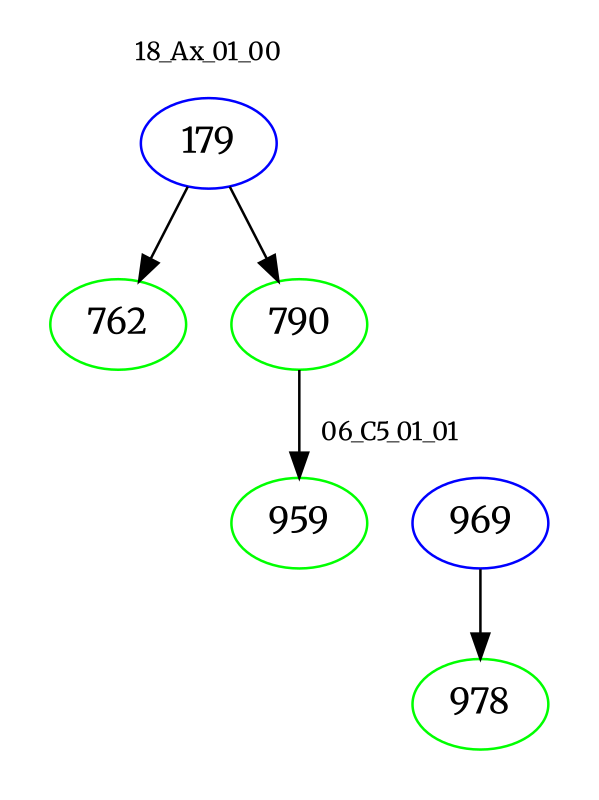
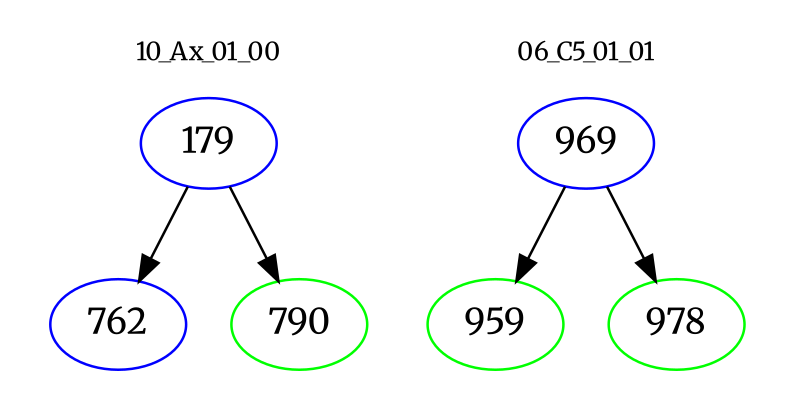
(209, 54) -> (209, 54)
(118, 324) -> (118, 324)
(299, 425) -> (547, 223)
